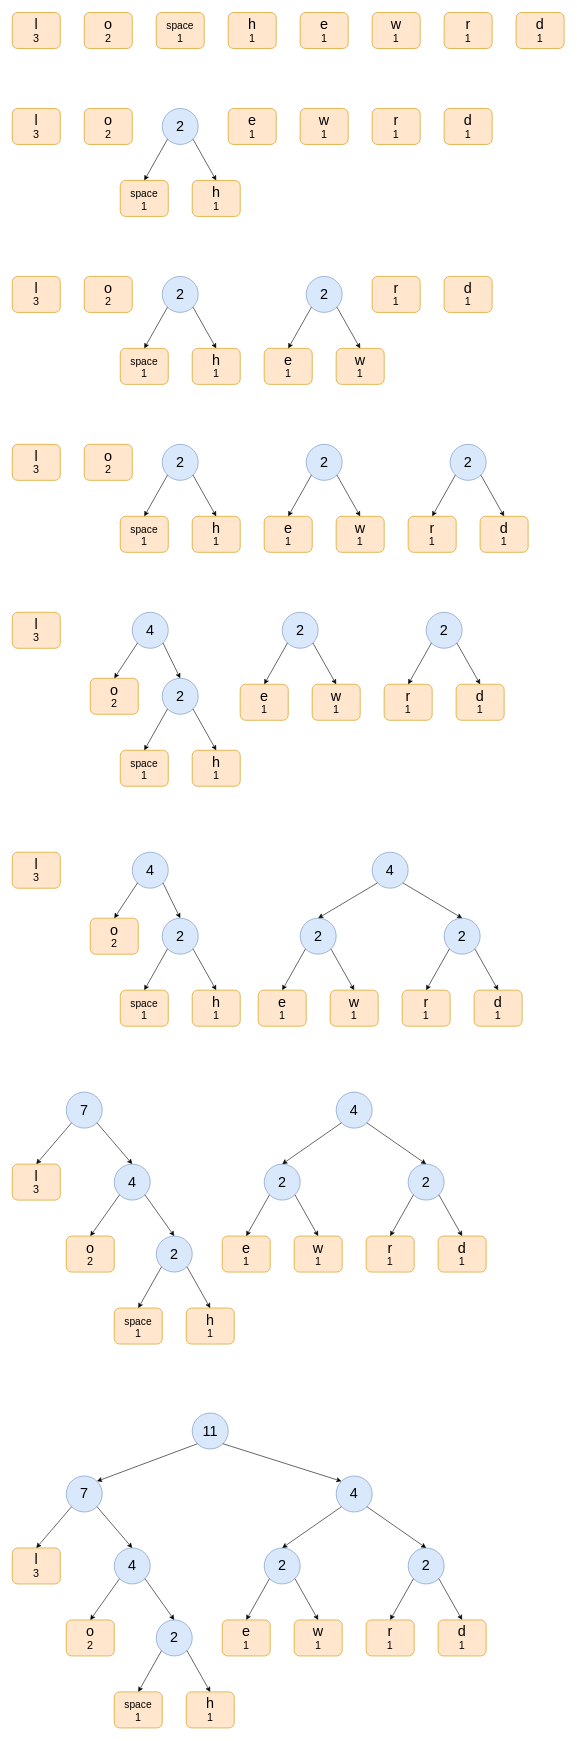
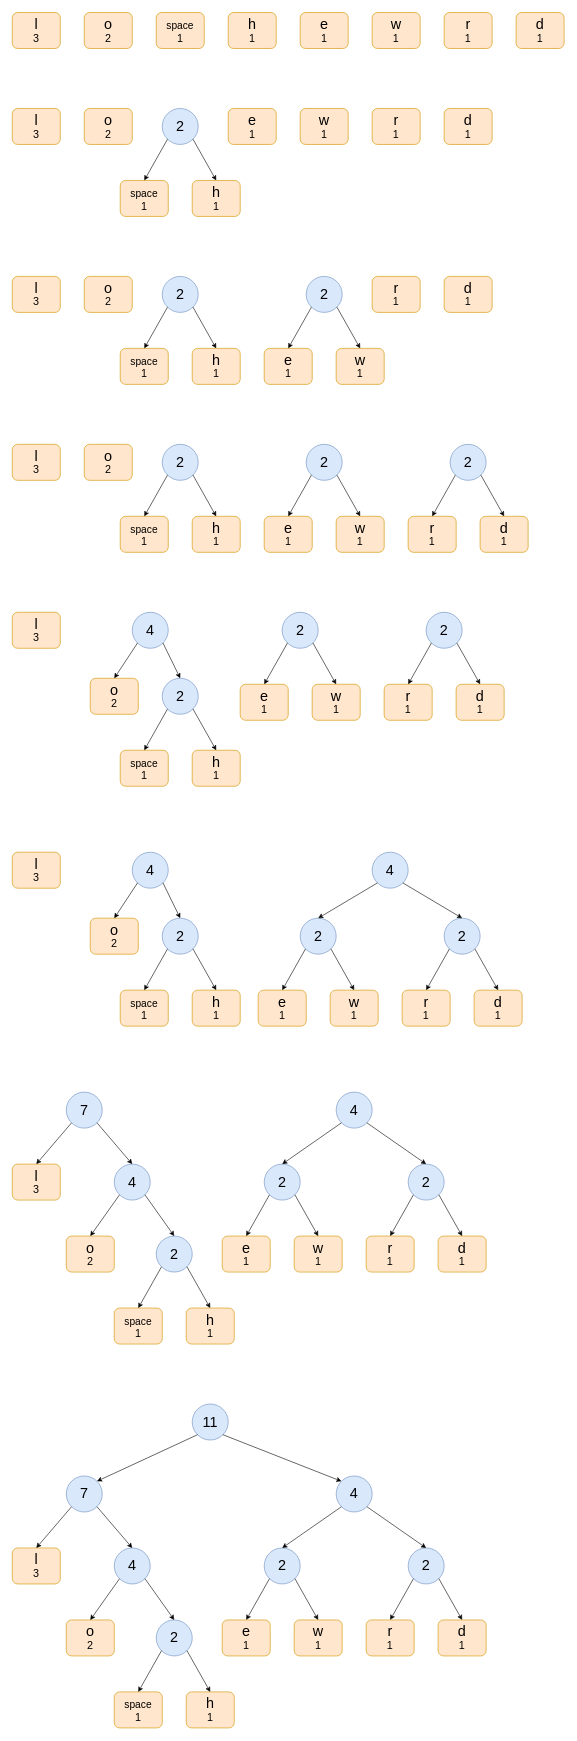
(210, 1431) -> (210, 1422)
